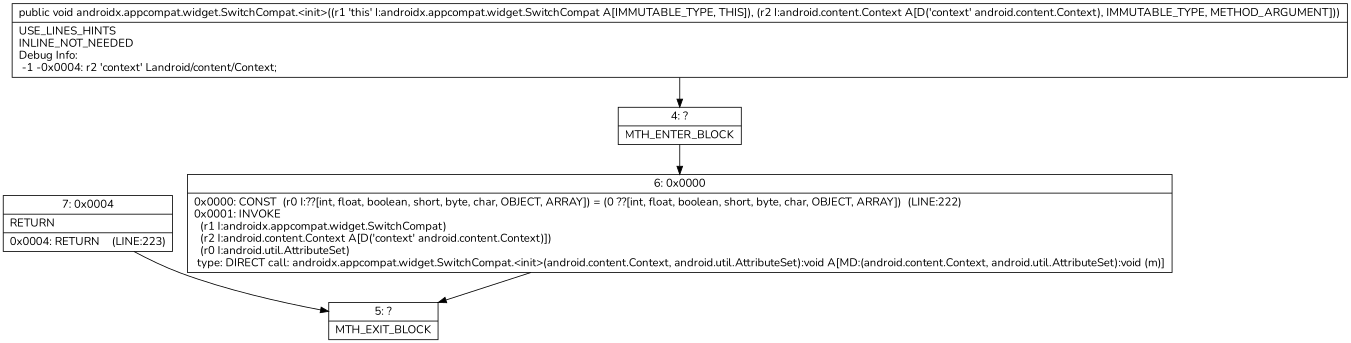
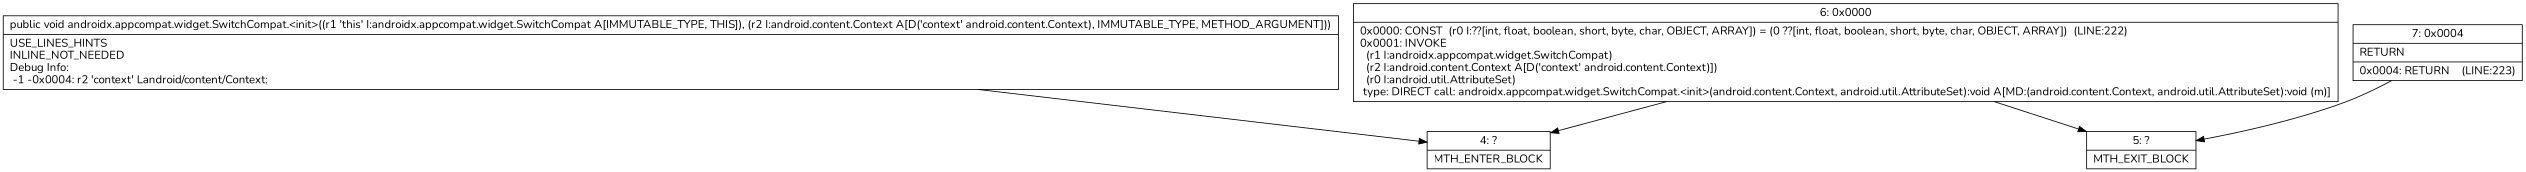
(680, 155) -> (1613, 116)
